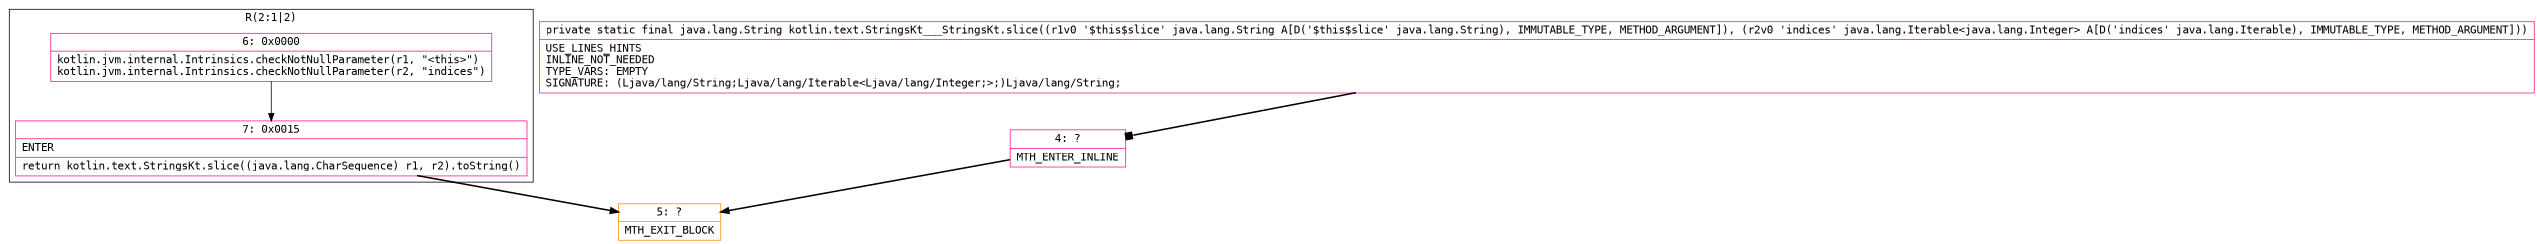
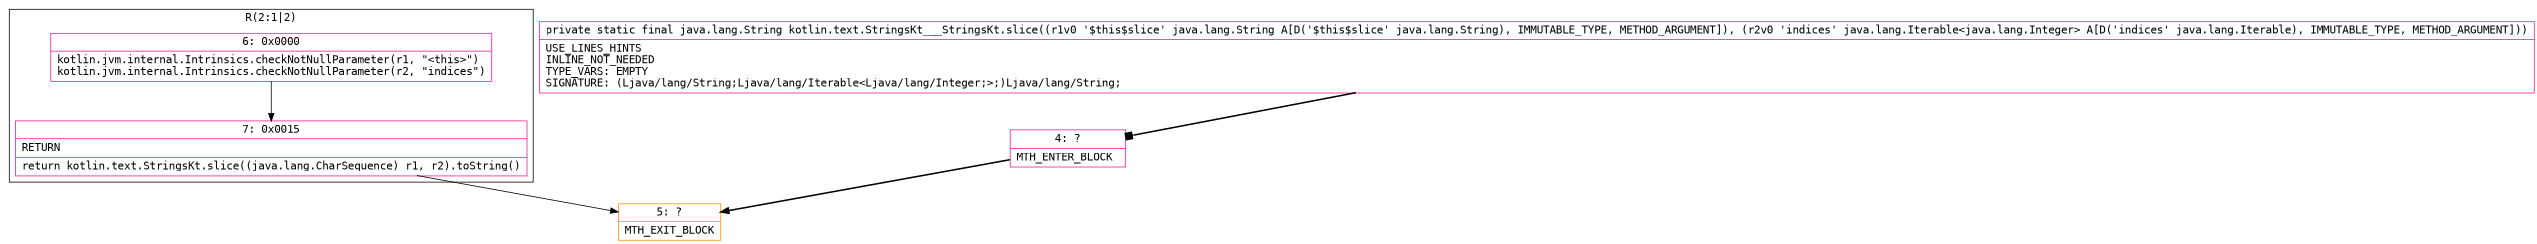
(38, 148) -> (41, 148)
(1068, 157) -> (1064, 157)
(514, 193) -> (514, 193)
